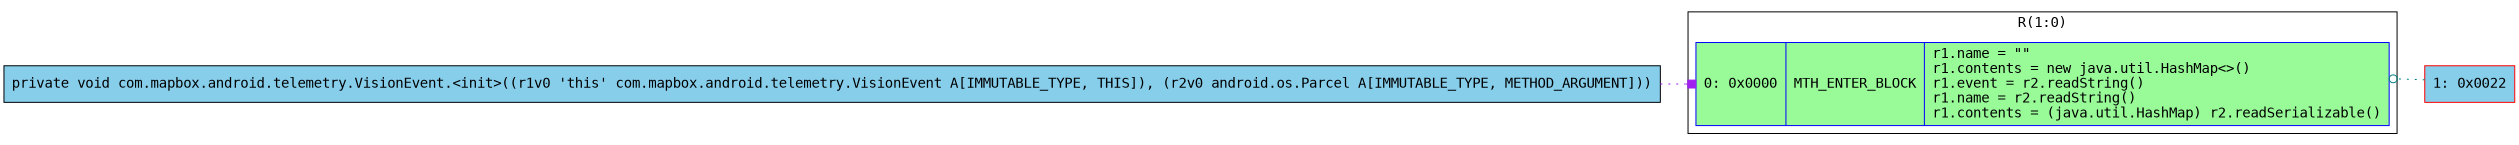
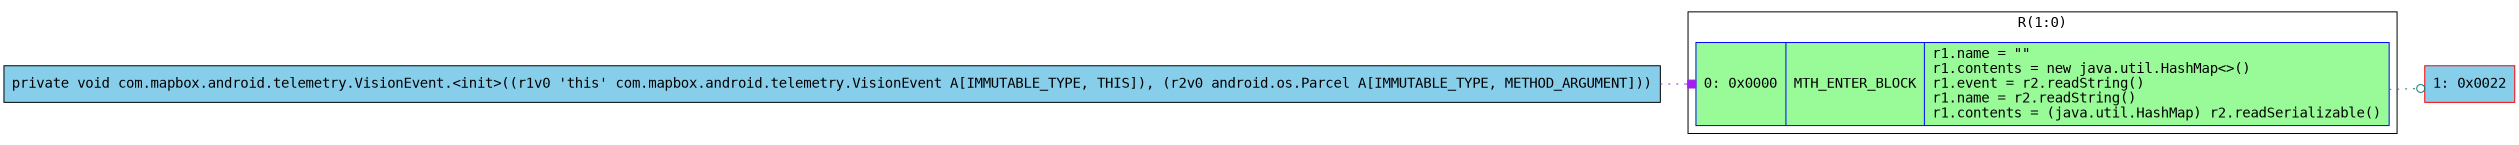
(2411, 79) -> (2404, 89)
